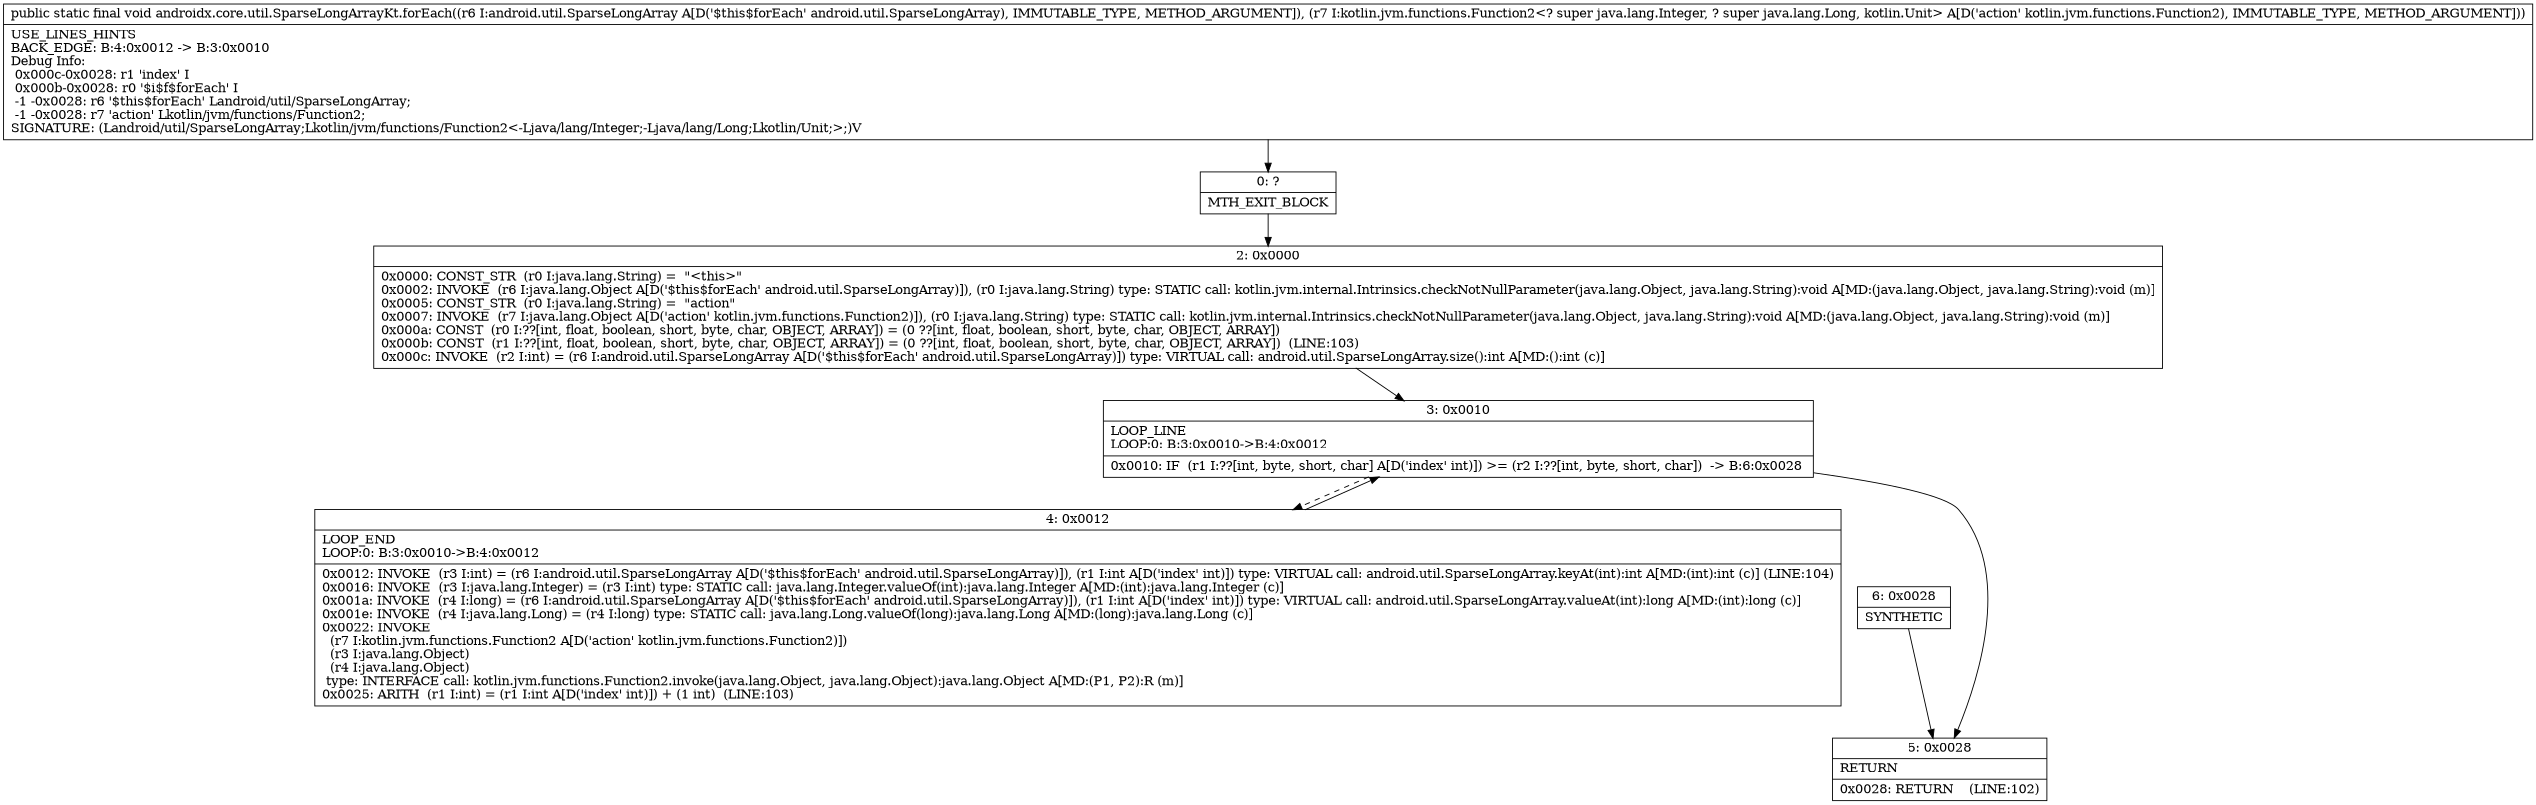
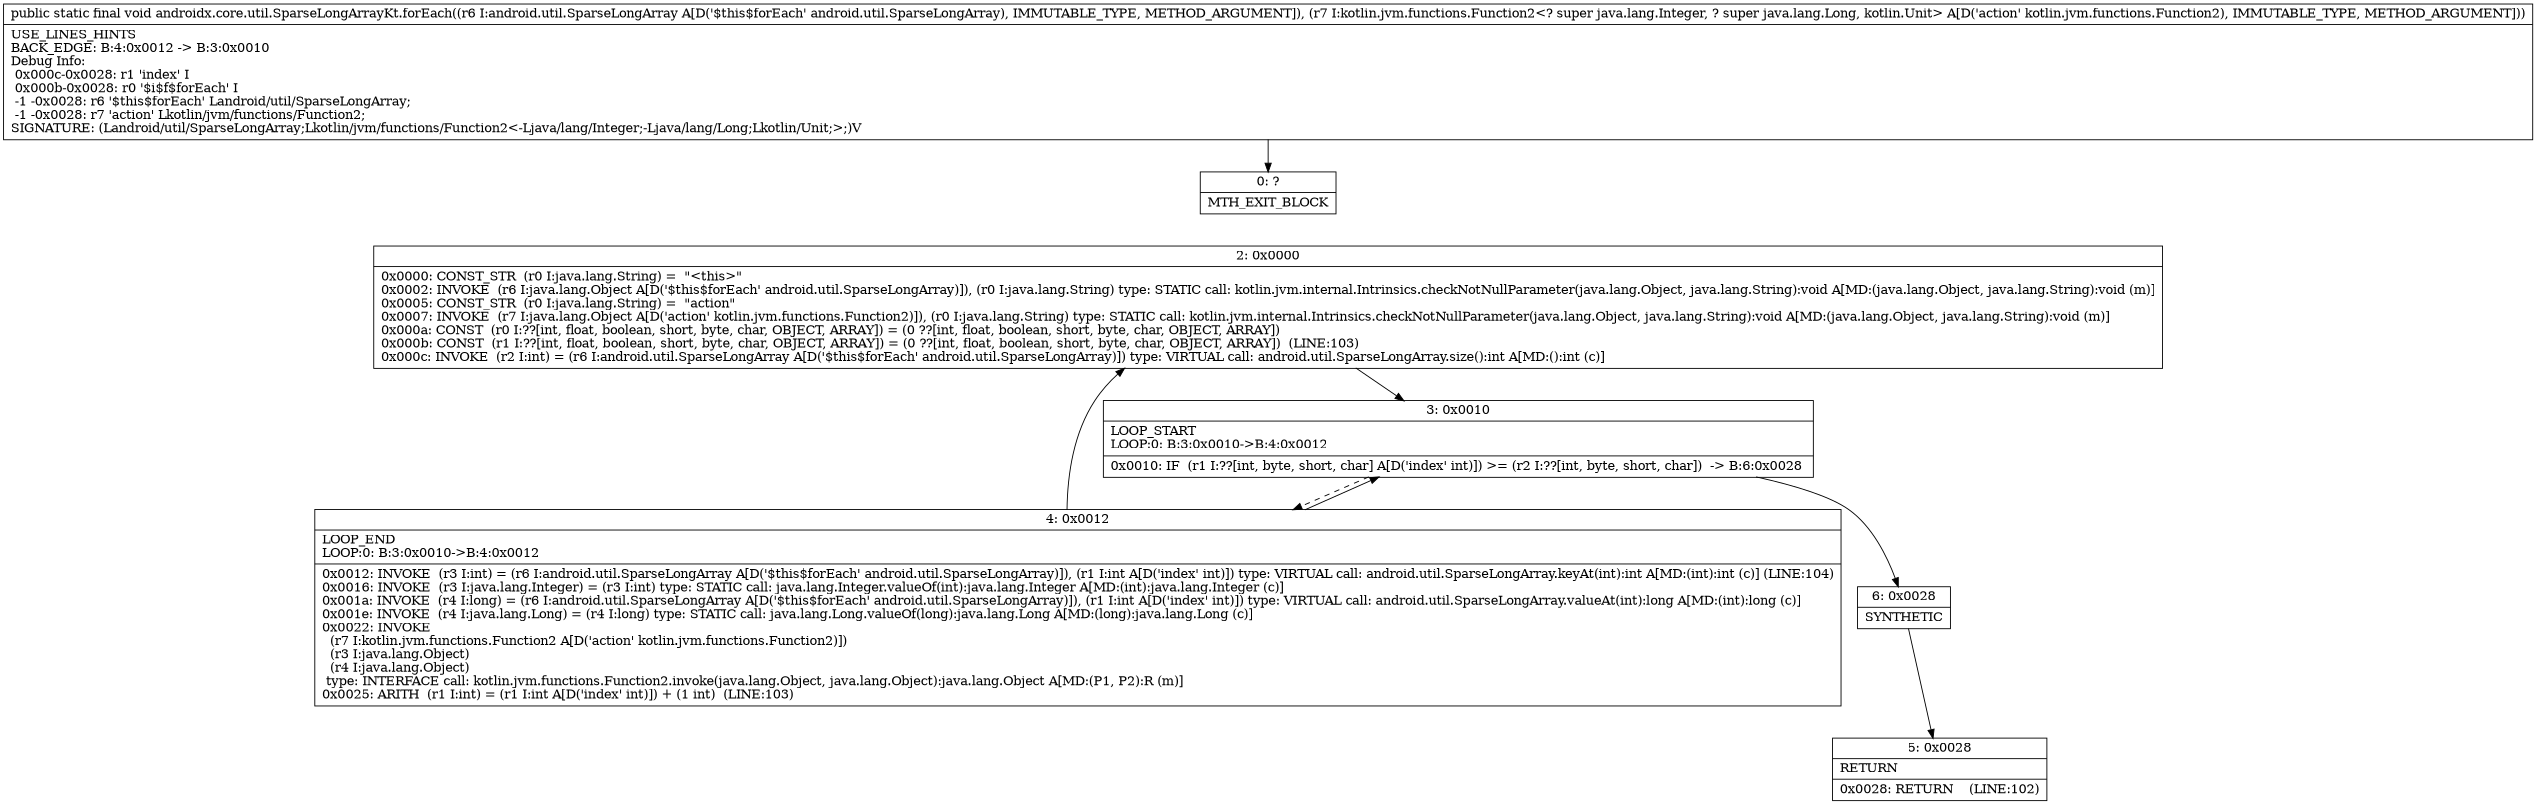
(1268, 225) -> (1078, 436)
(1148, 431) -> (1153, 431)
(1978, 544) -> (1843, 506)
